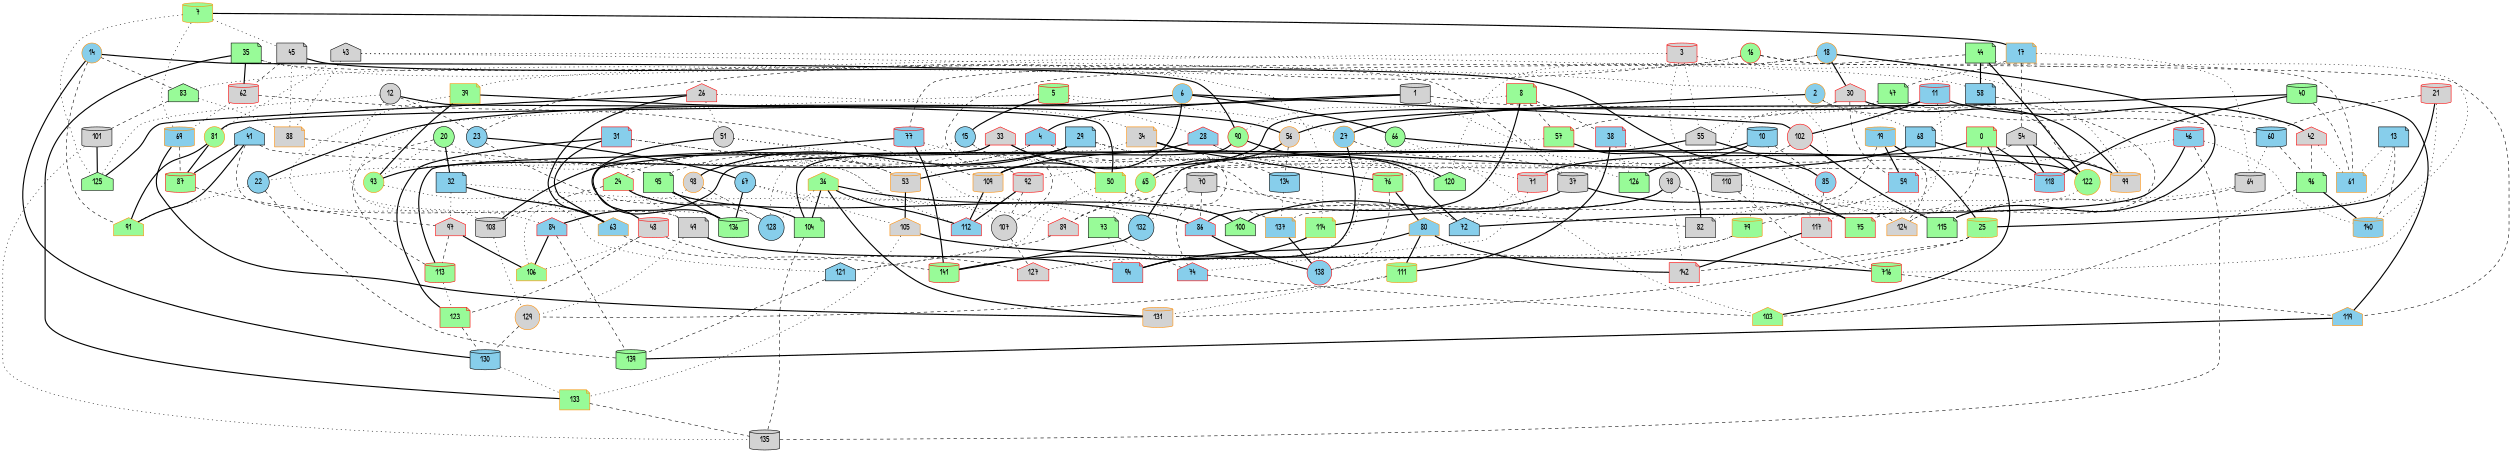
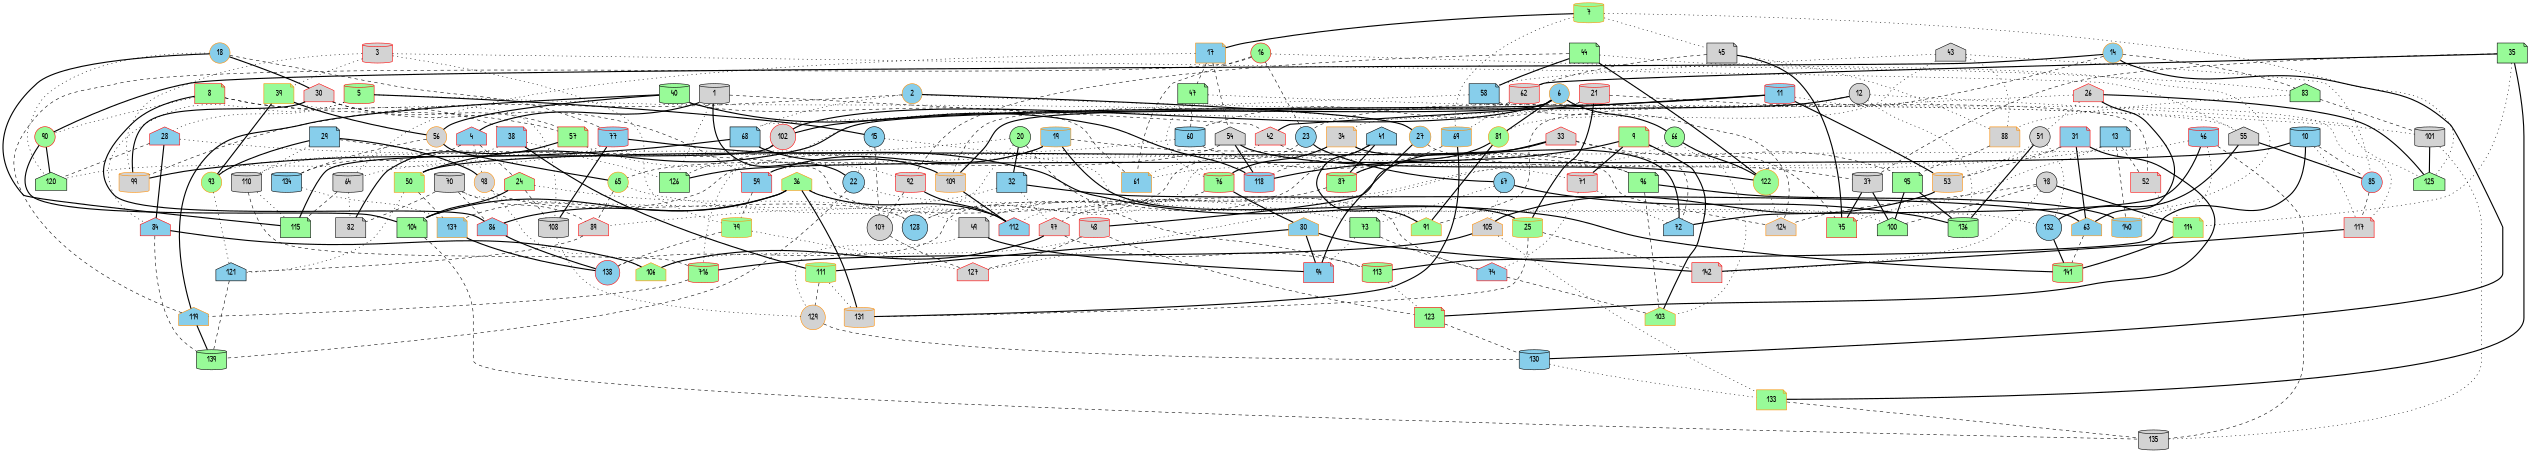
none -> (1669, 108)
(1982, 137) -> (1634, 137)
none -> (2146, 182)
